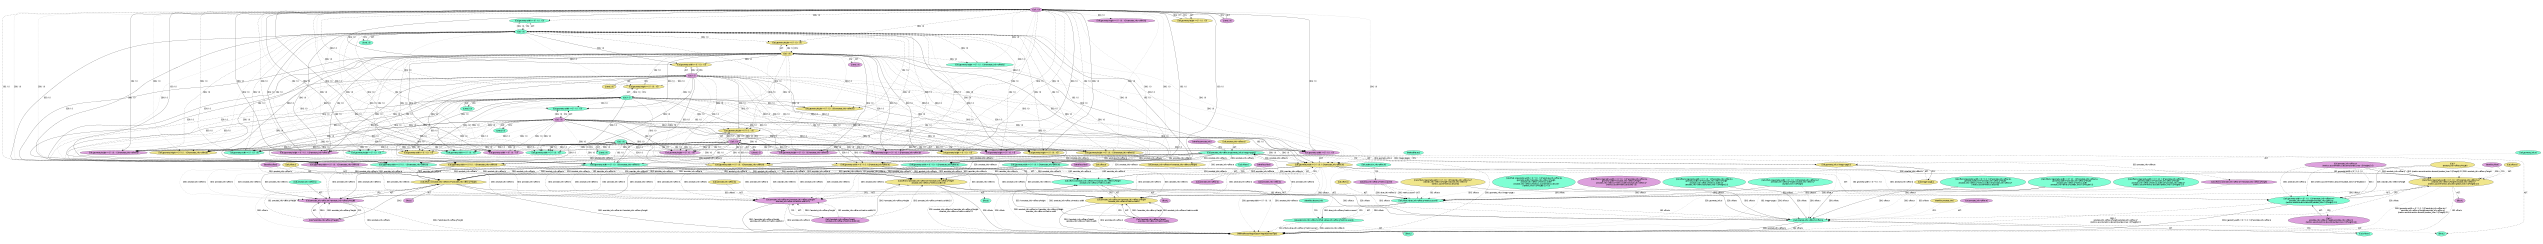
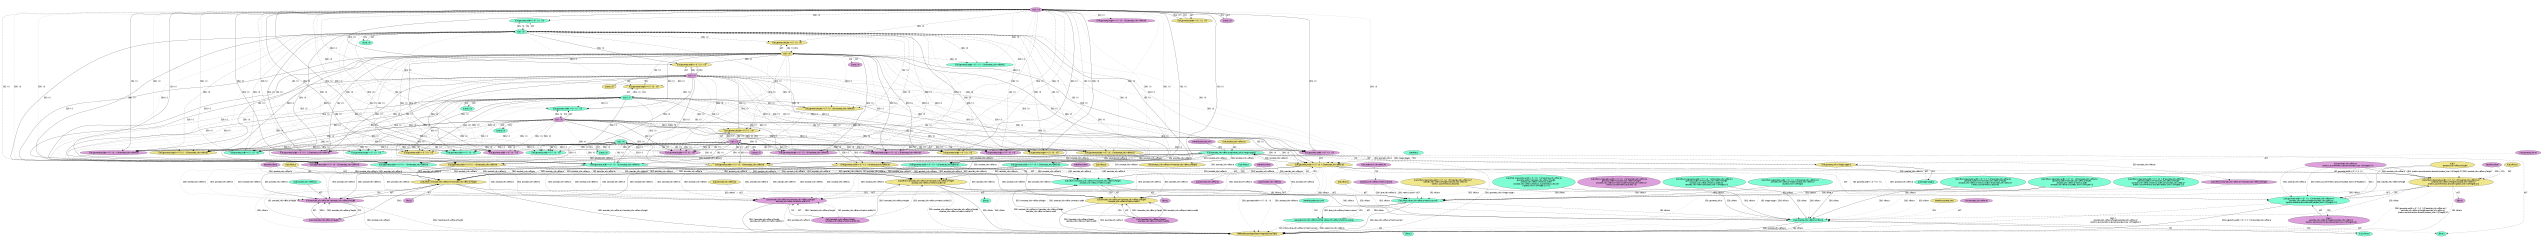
(1414, 153) -> (1414, 153)
(2528, 153) -> (2528, 153)
(1374, 165) -> (1374, 165)
(1926, 182) -> (1926, 182)
(1314, 201) -> (1314, 201)
none -> (1354, 229)
